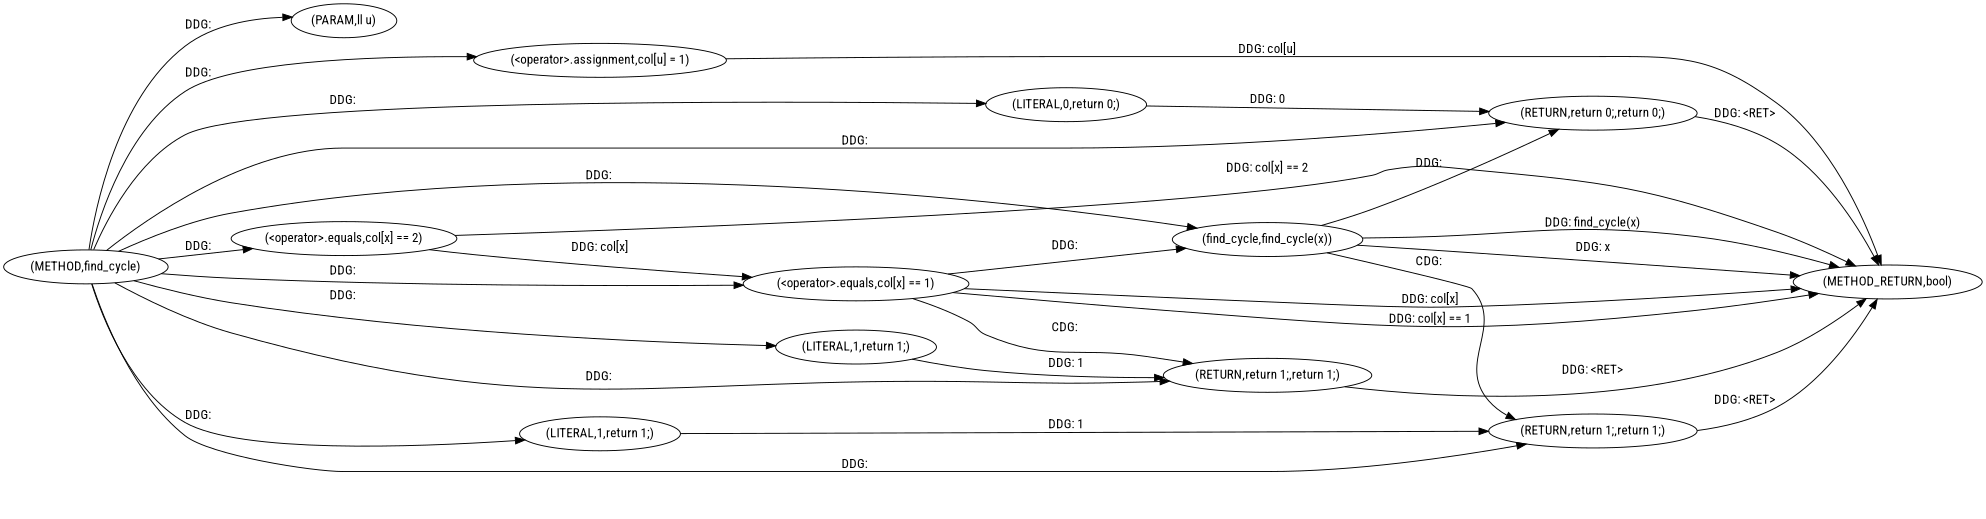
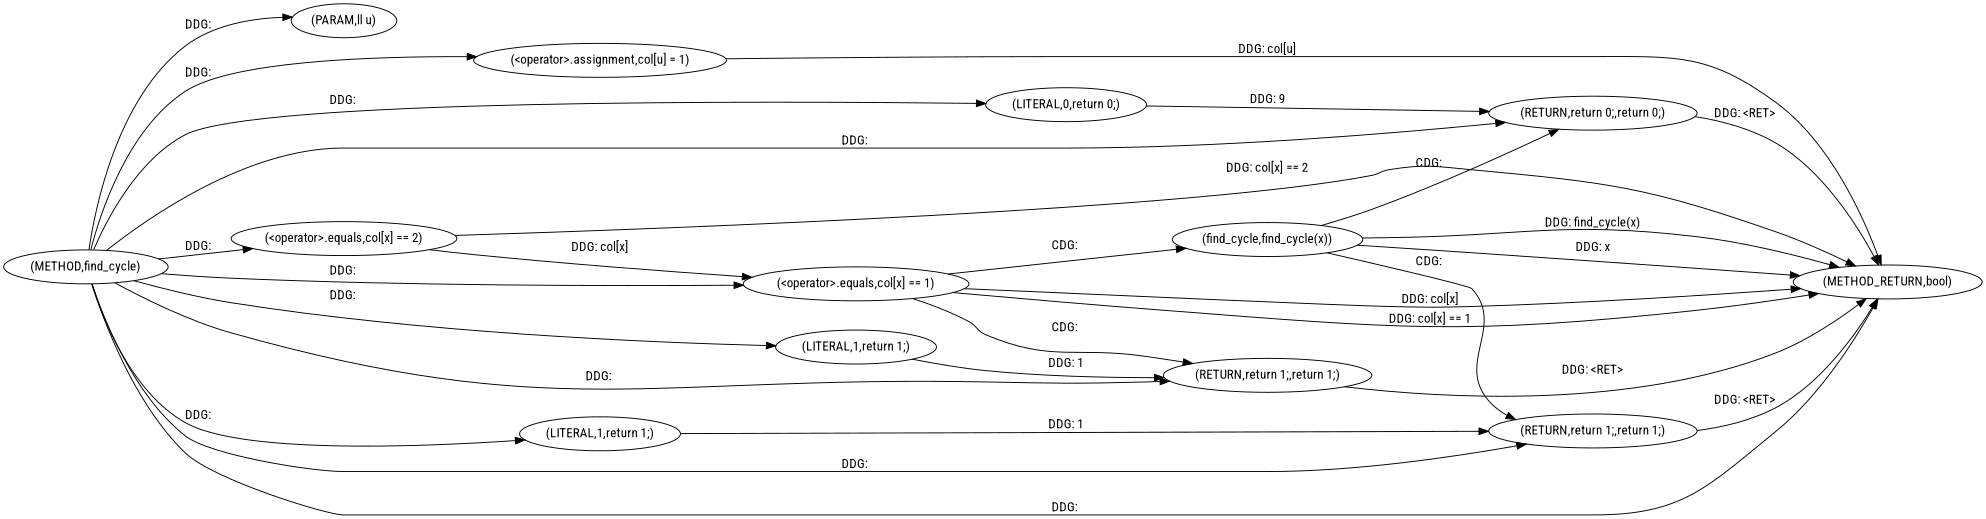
(1268, 99) -> (1268, 99)
(1430, 164) -> (1430, 164)
(650, 183) -> (968, 515)
(1066, 246) -> (1066, 246)
